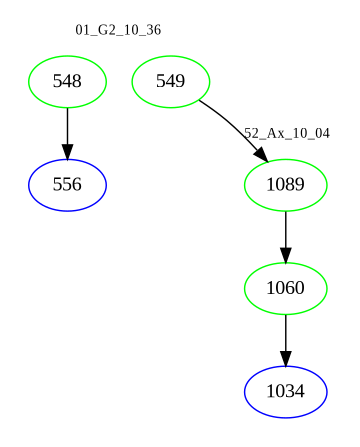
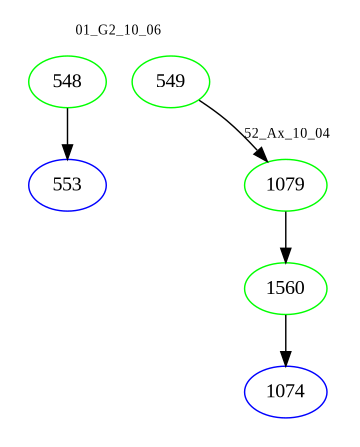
(119, 31) -> (119, 31)
(67, 185) -> (67, 185)
(286, 185) -> (286, 185)
(286, 289) -> (286, 289)
(286, 392) -> (286, 392)
